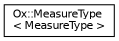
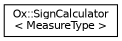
(59, 21) -> (61, 21)
